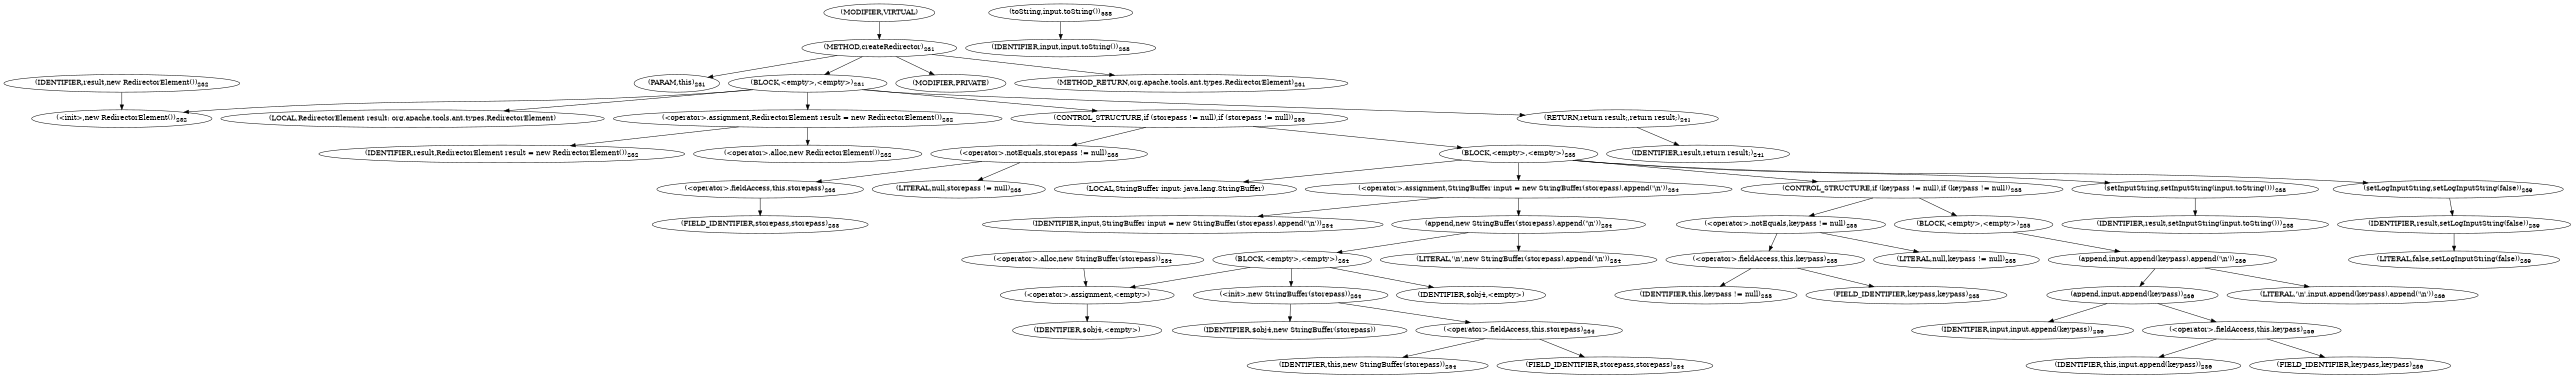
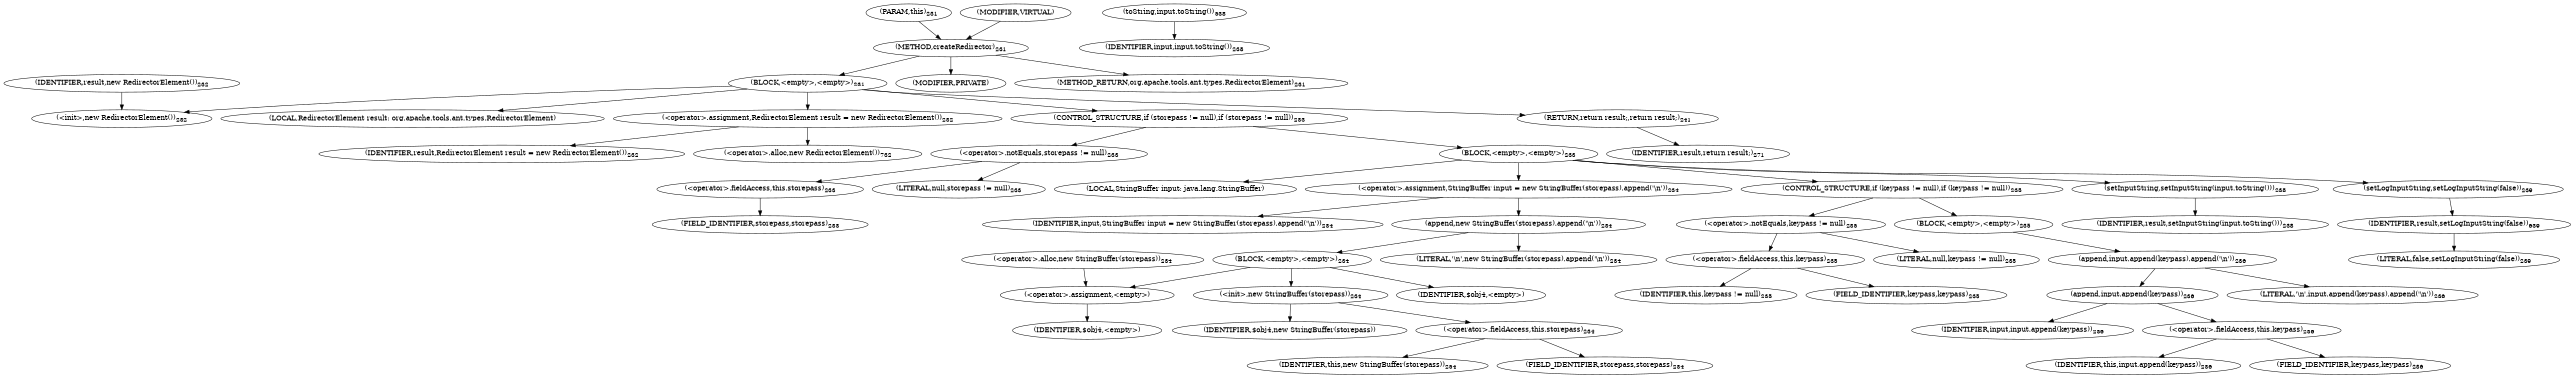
(775, 66) -> (928, 29)
(886, 153) -> (886, 153)
(1759, 153) -> (1759, 153)
(2534, 224) -> (2534, 224)
